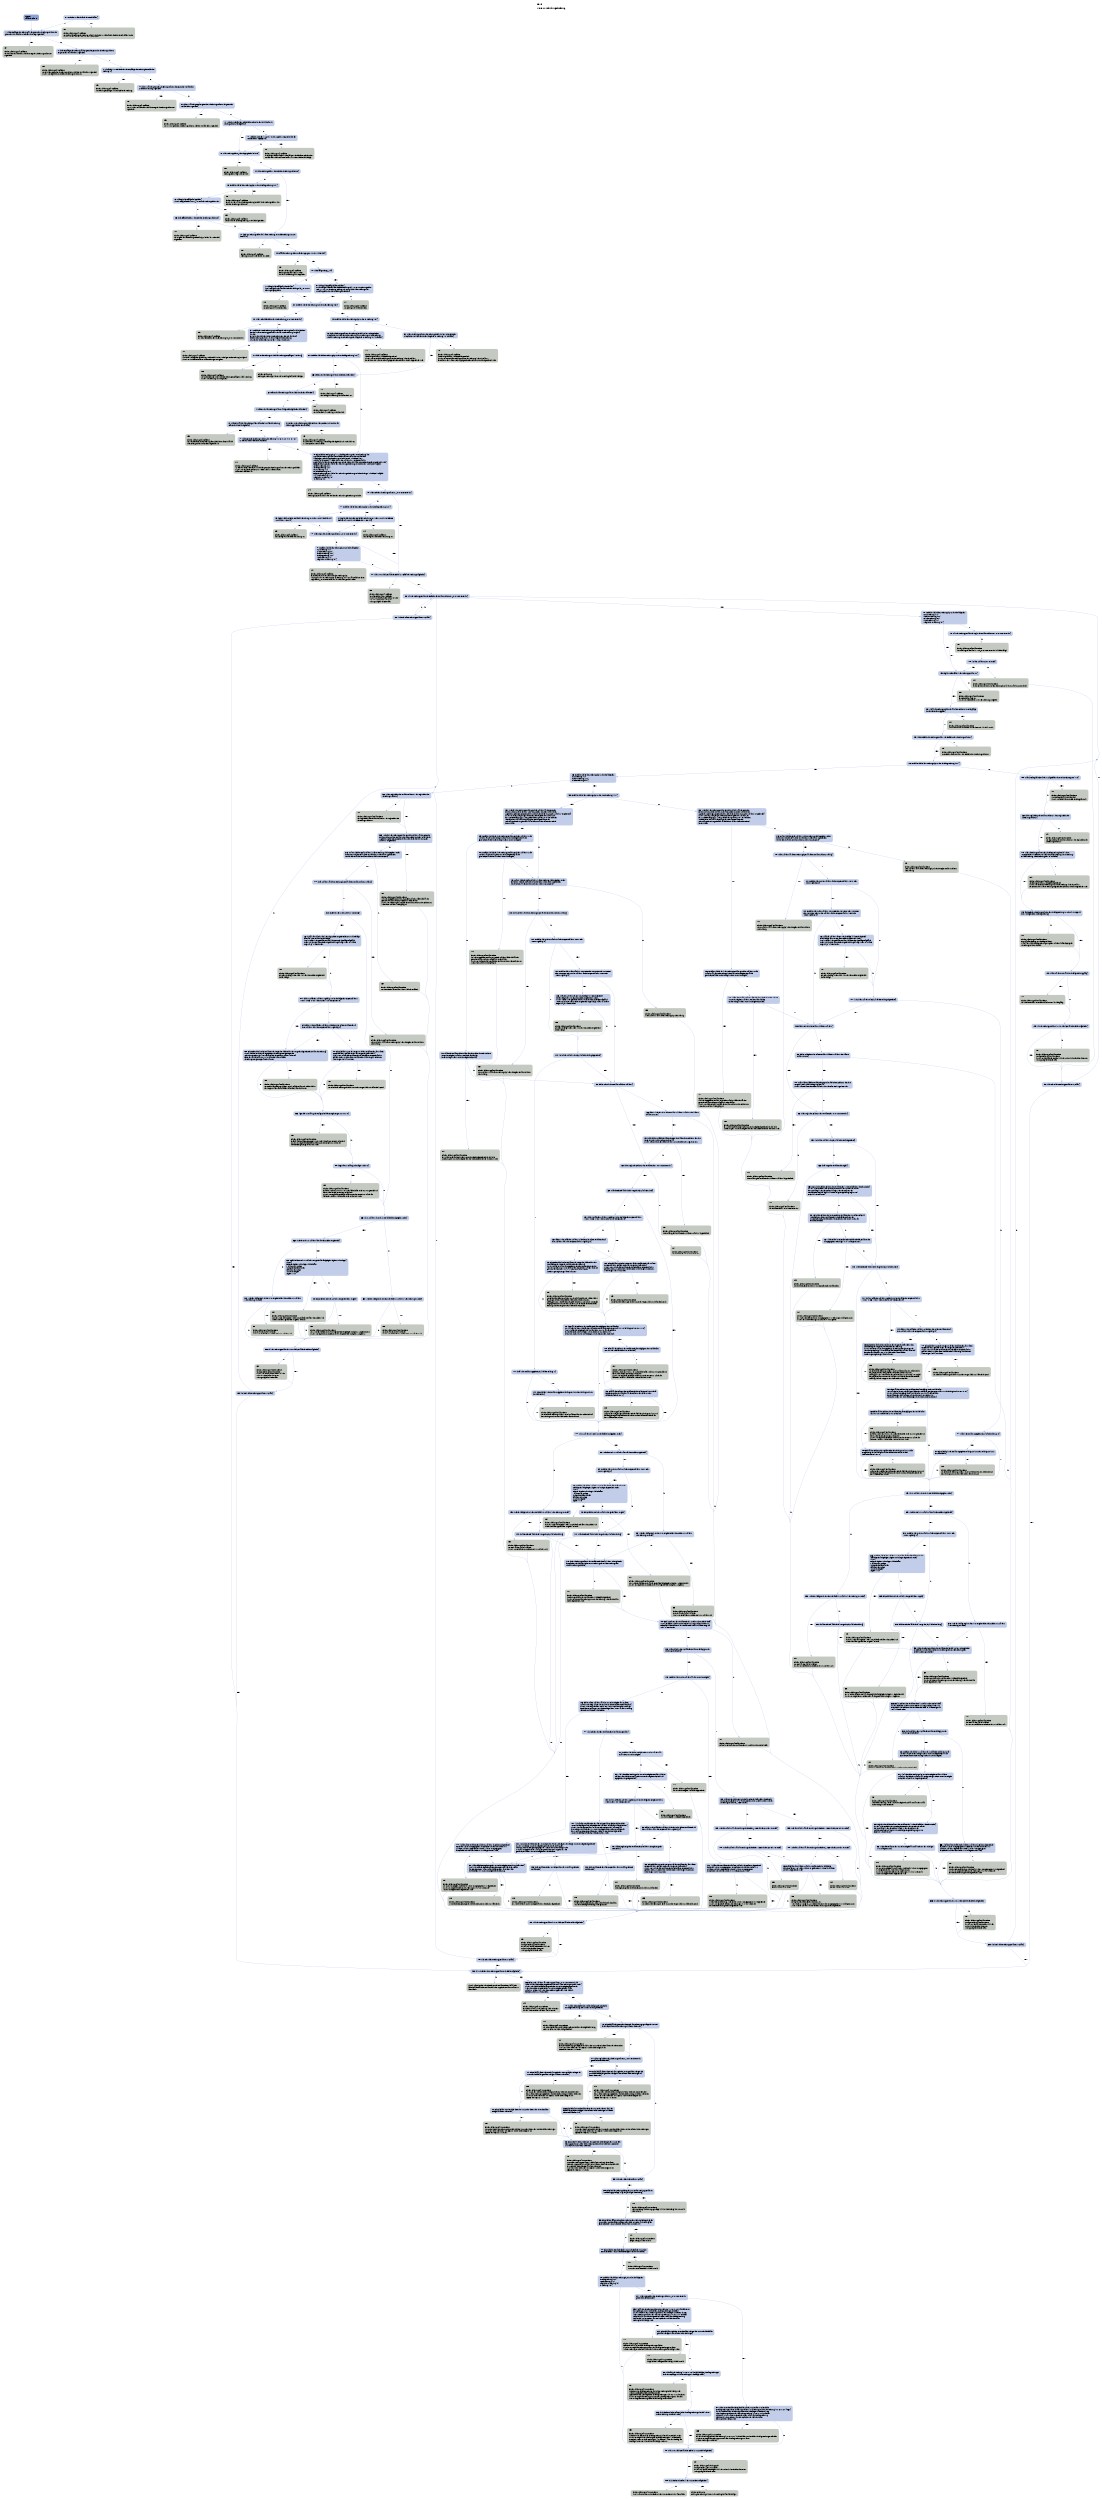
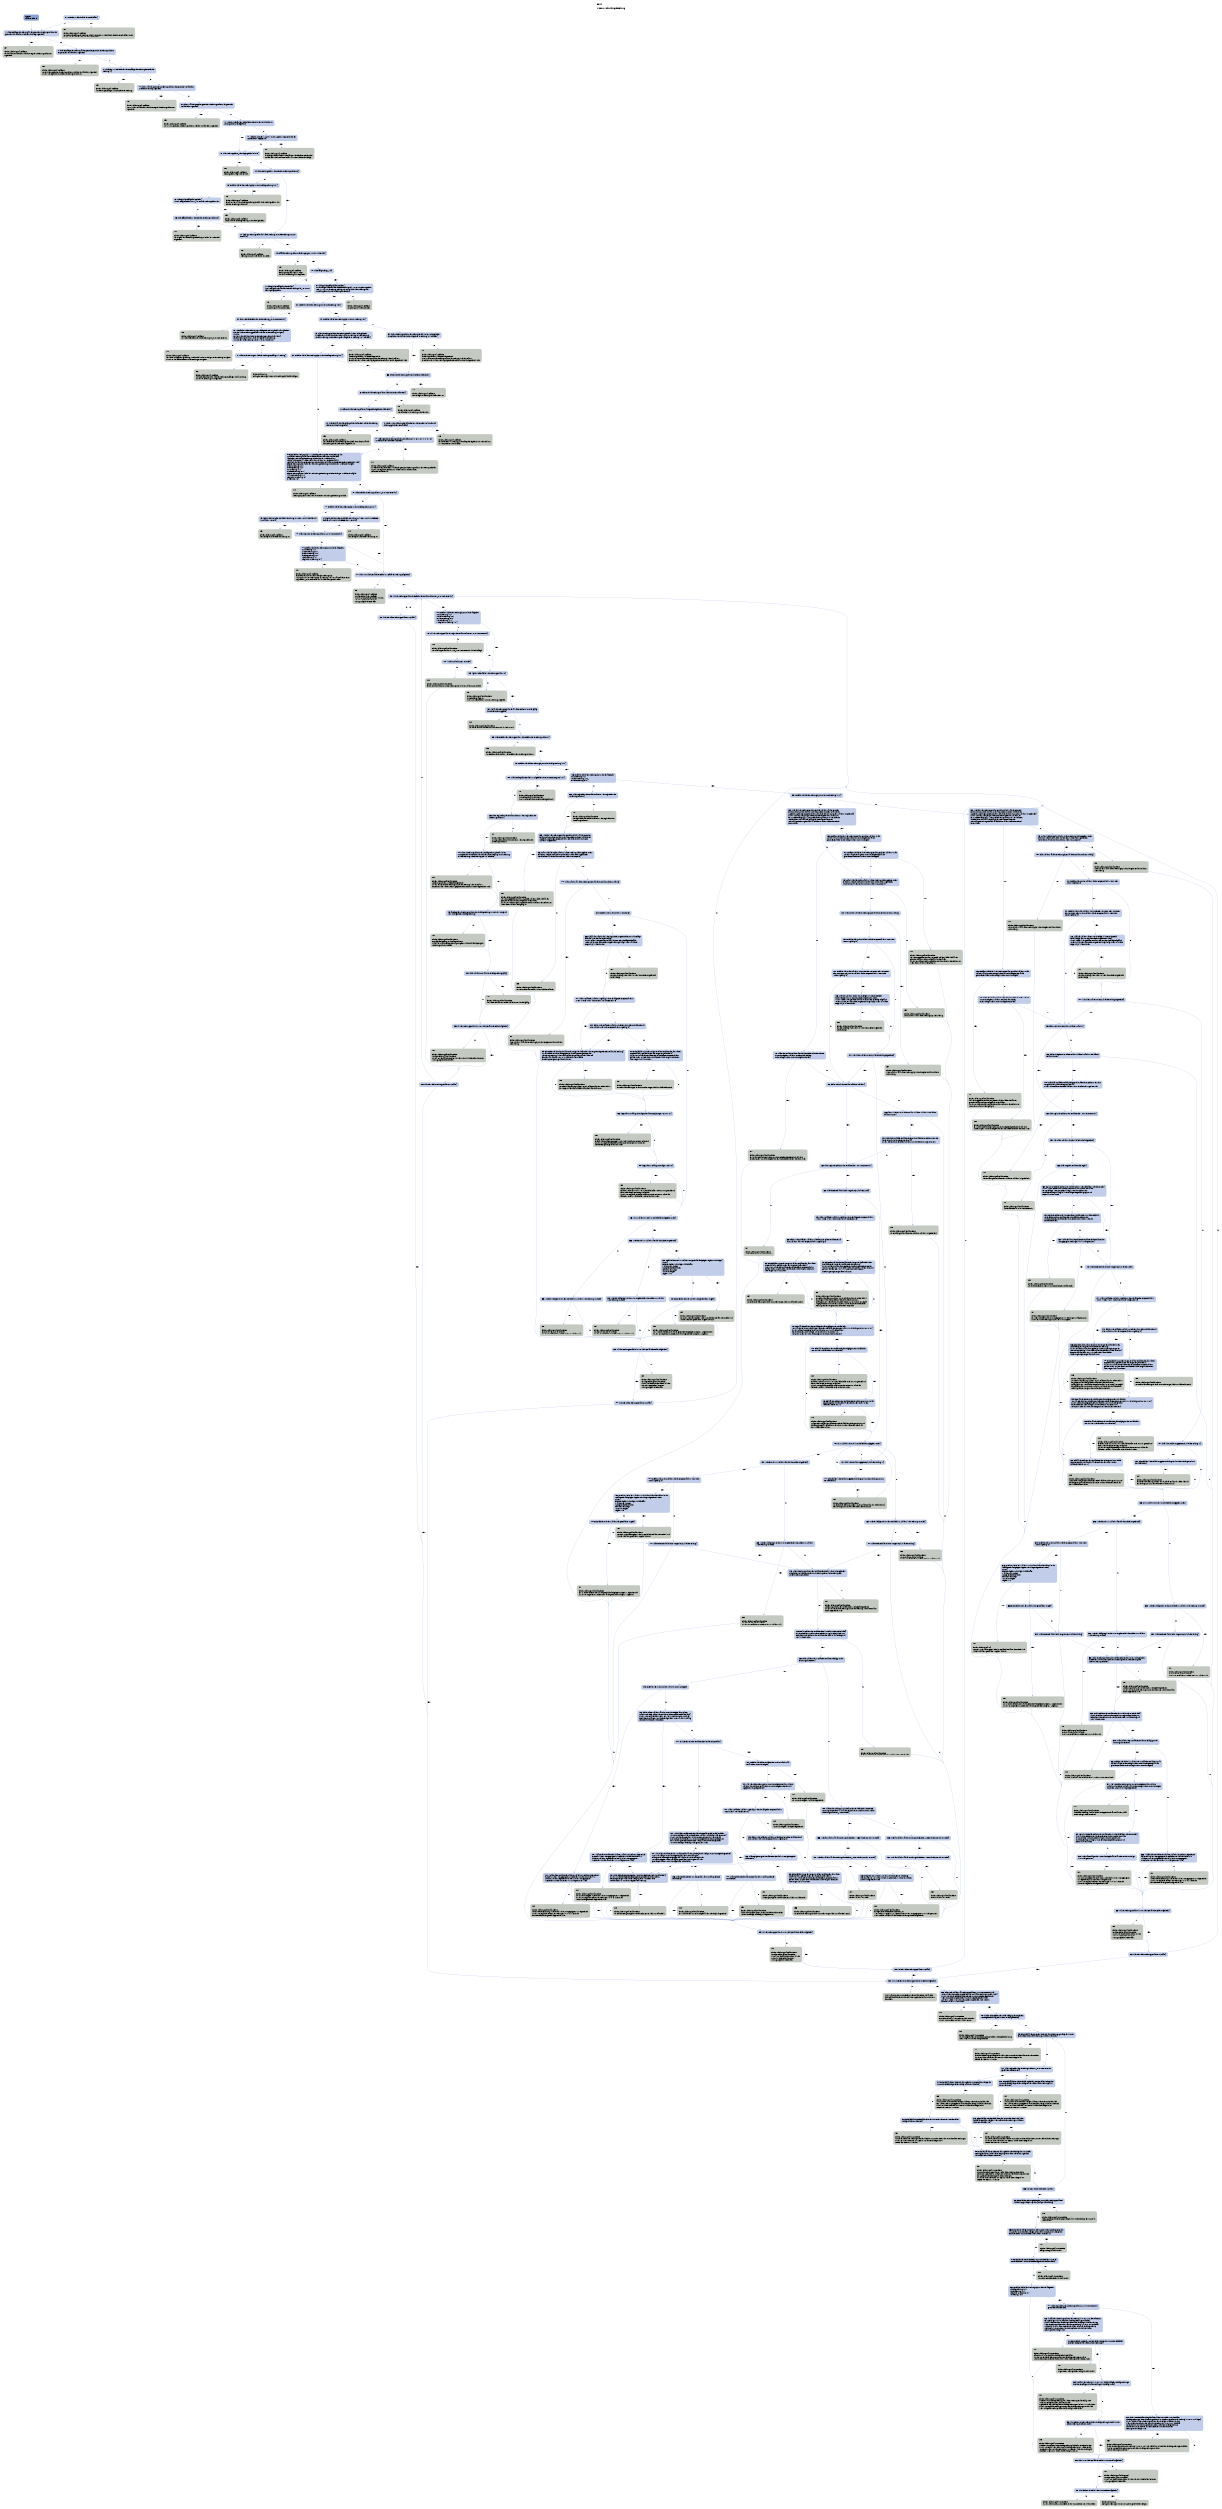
(954, 1361) -> none
(537, 1421) -> (860, 1452)
(858, 1638) -> (982, 1647)
